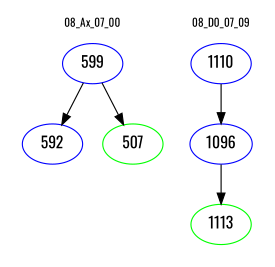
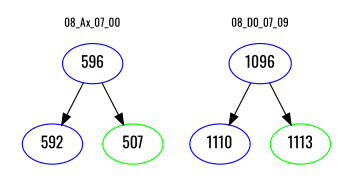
(93, 64) -> (93, 64)
(221, 98) -> (243, 99)
